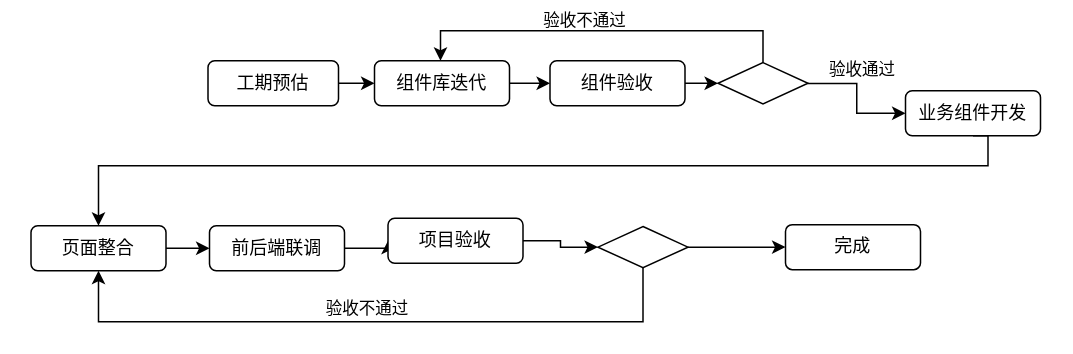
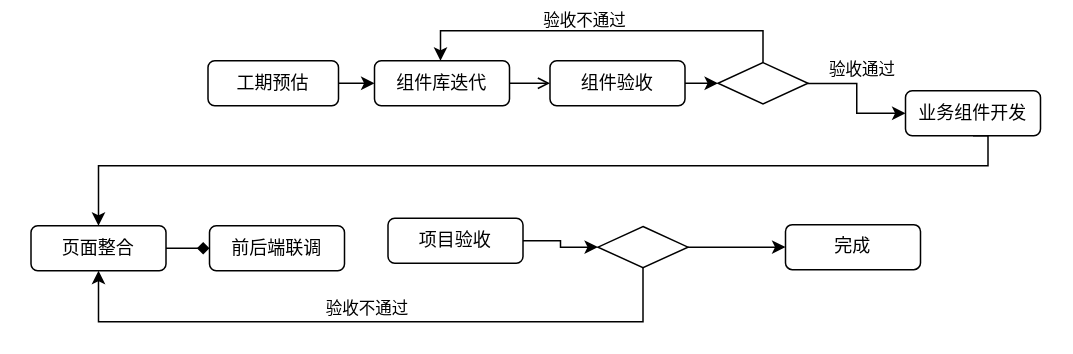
(538, 83) -> (541, 83)
(198, 248) -> (197, 248)
(367, 248) -> none
